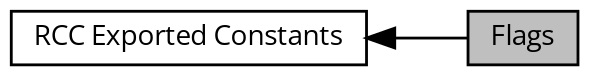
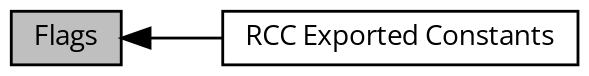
(431, 38) -> (186, 38)
